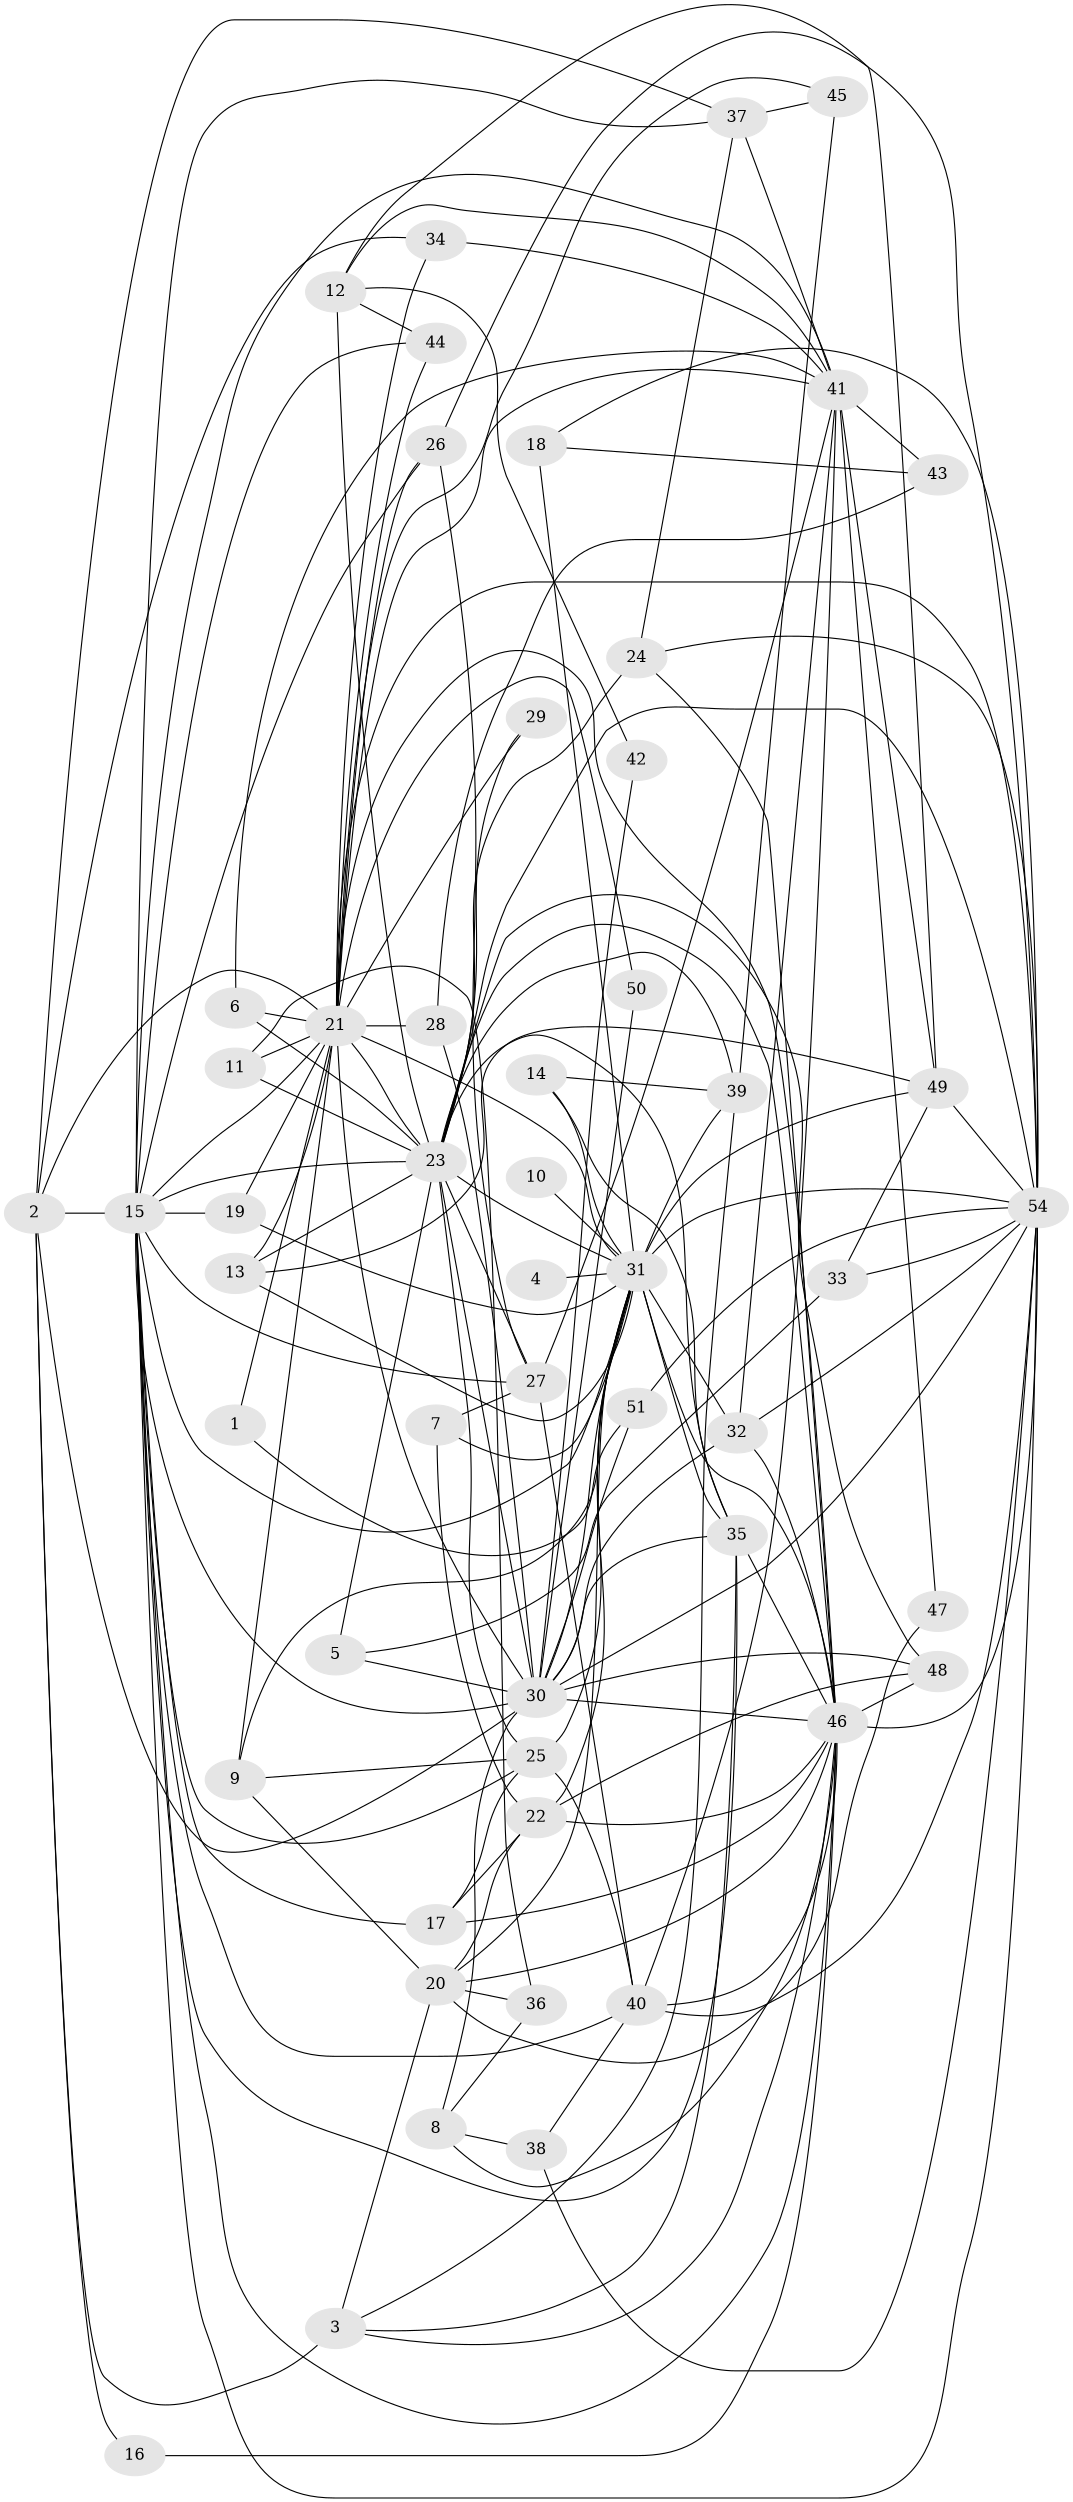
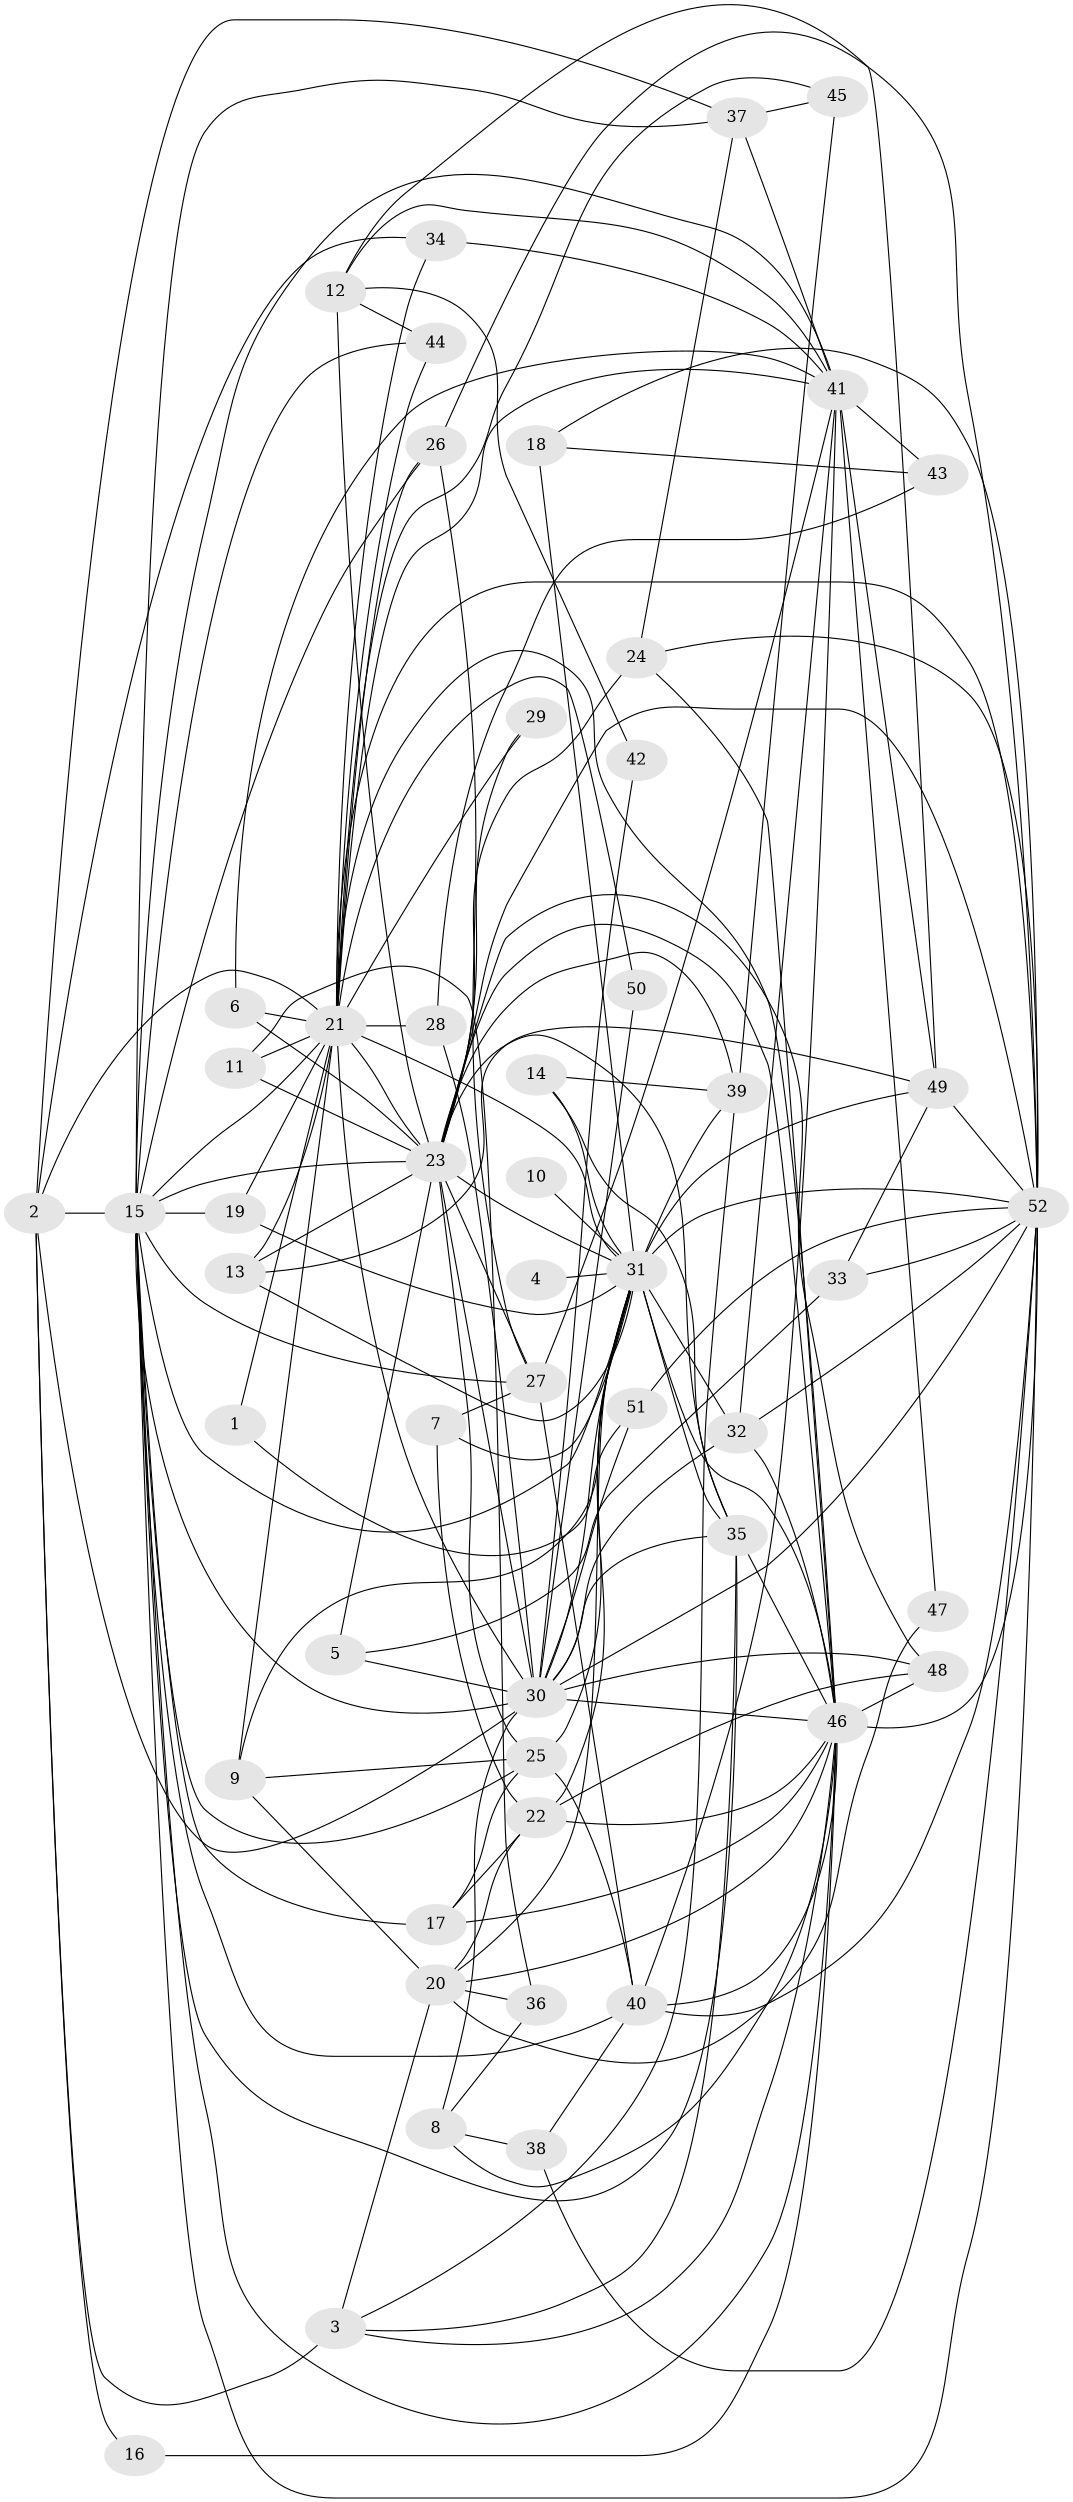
(1038, 1208) -> (1038, 1208)
